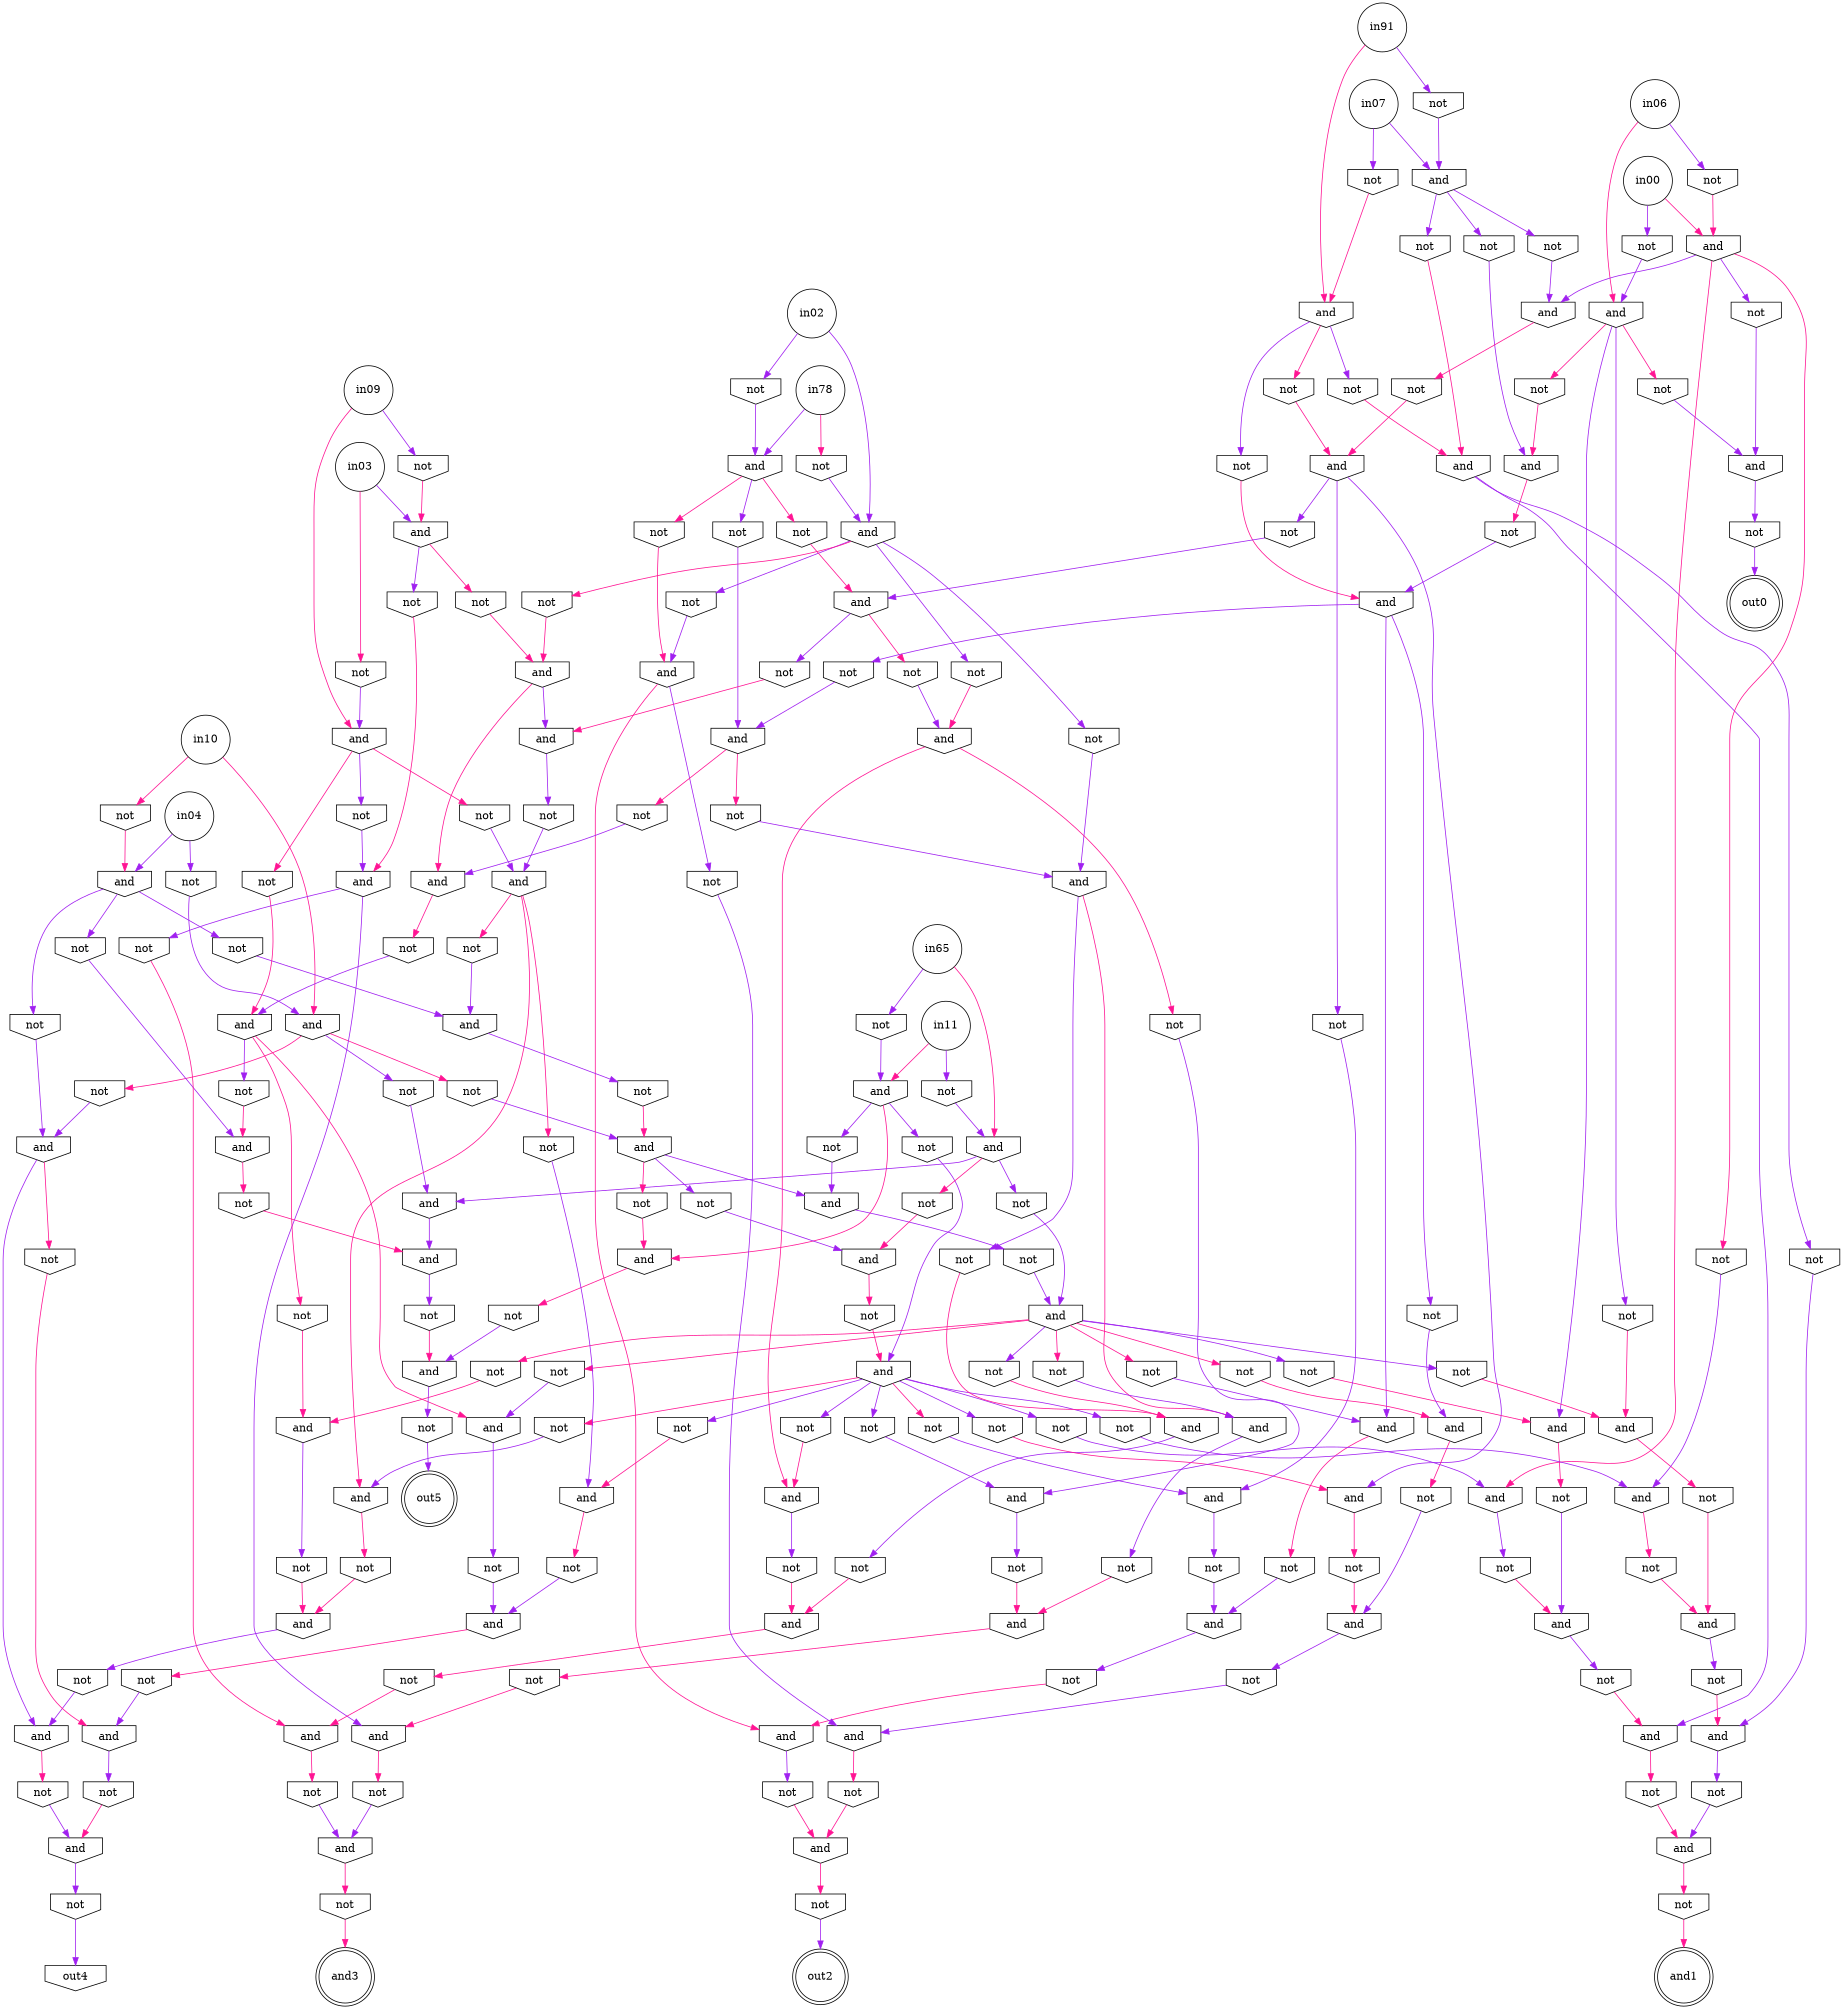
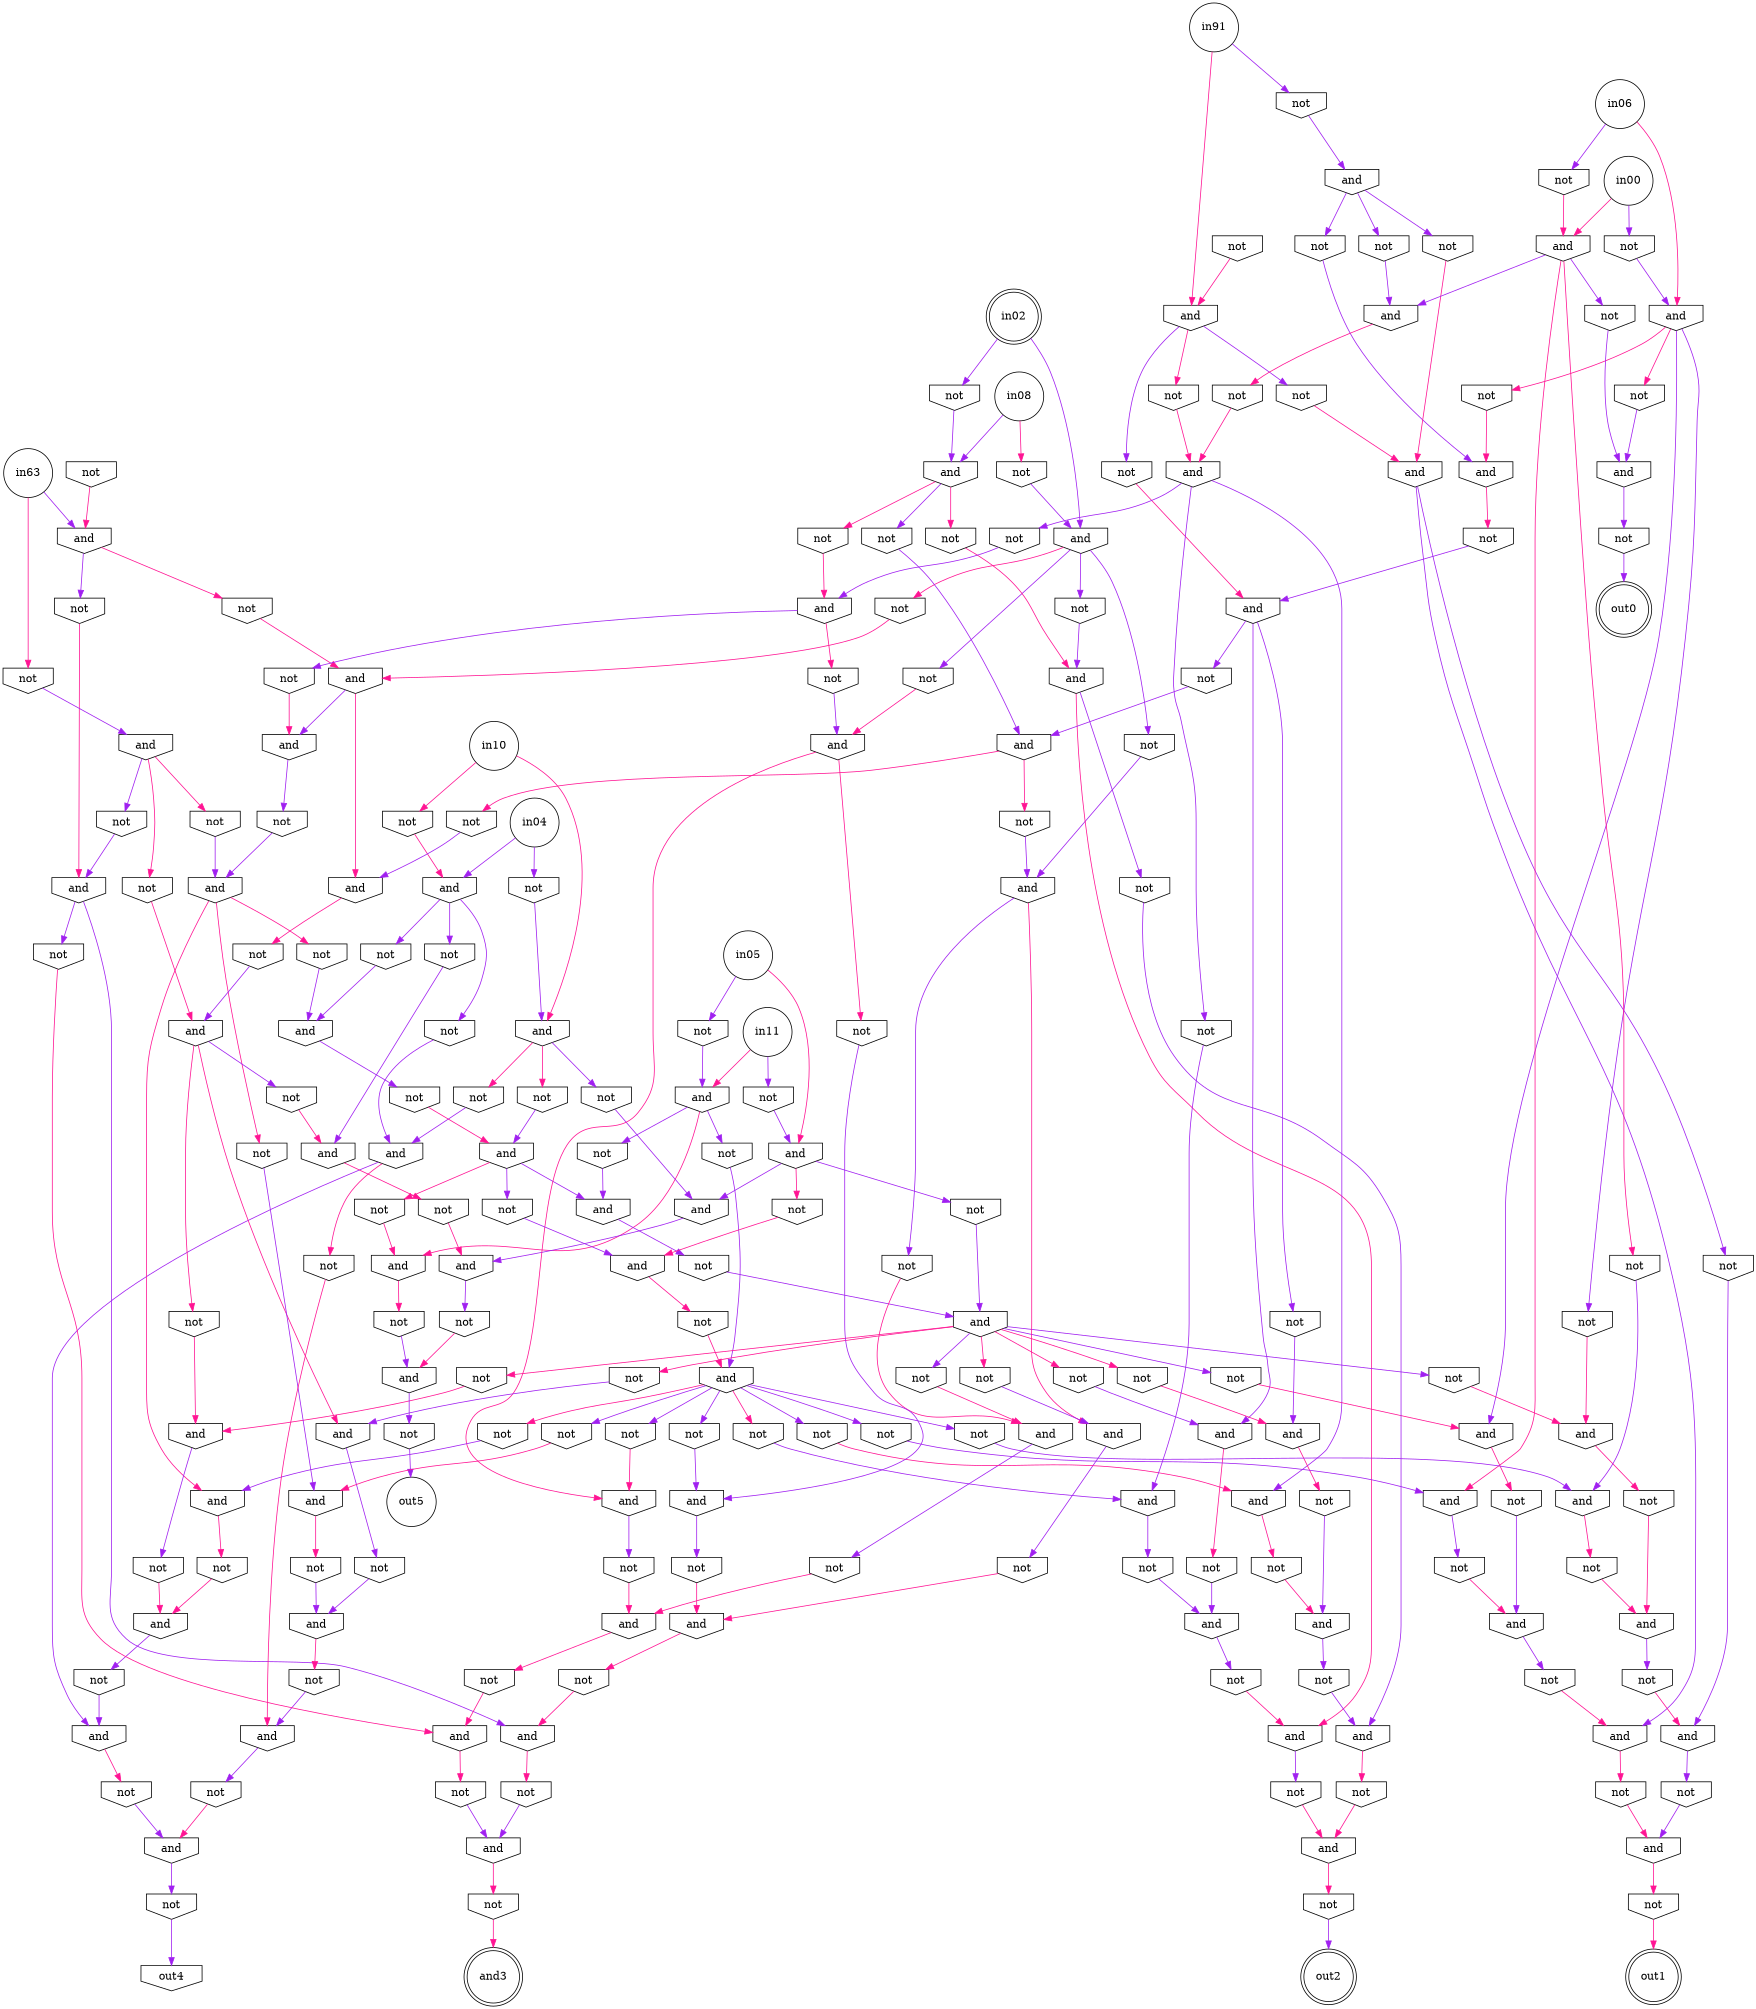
(1374, 104) -> none
(812, 314) -> (1014, 317)
(369, 390) -> none
(820, 390) -> (1019, 396)
(360, 467) -> (28, 473)
(937, 949) -> (748, 955)
(429, 1499) -> (412, 1502)
(1684, 1977) -> (1653, 1977)
